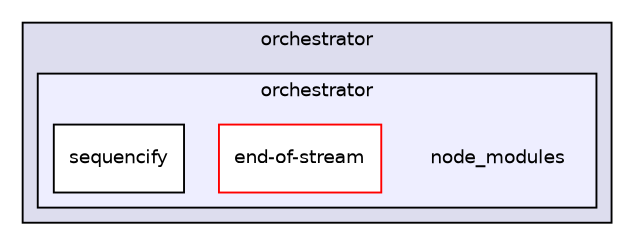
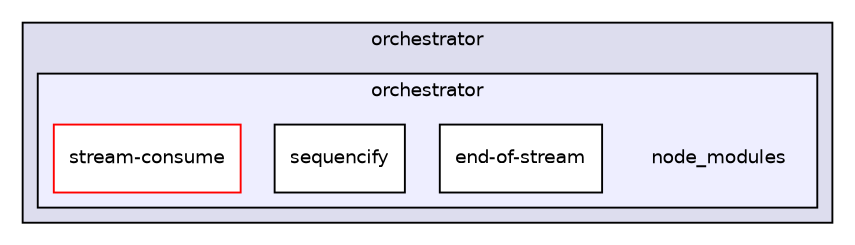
none -> (147, 159)
(300, 159) -> (521, 159)
